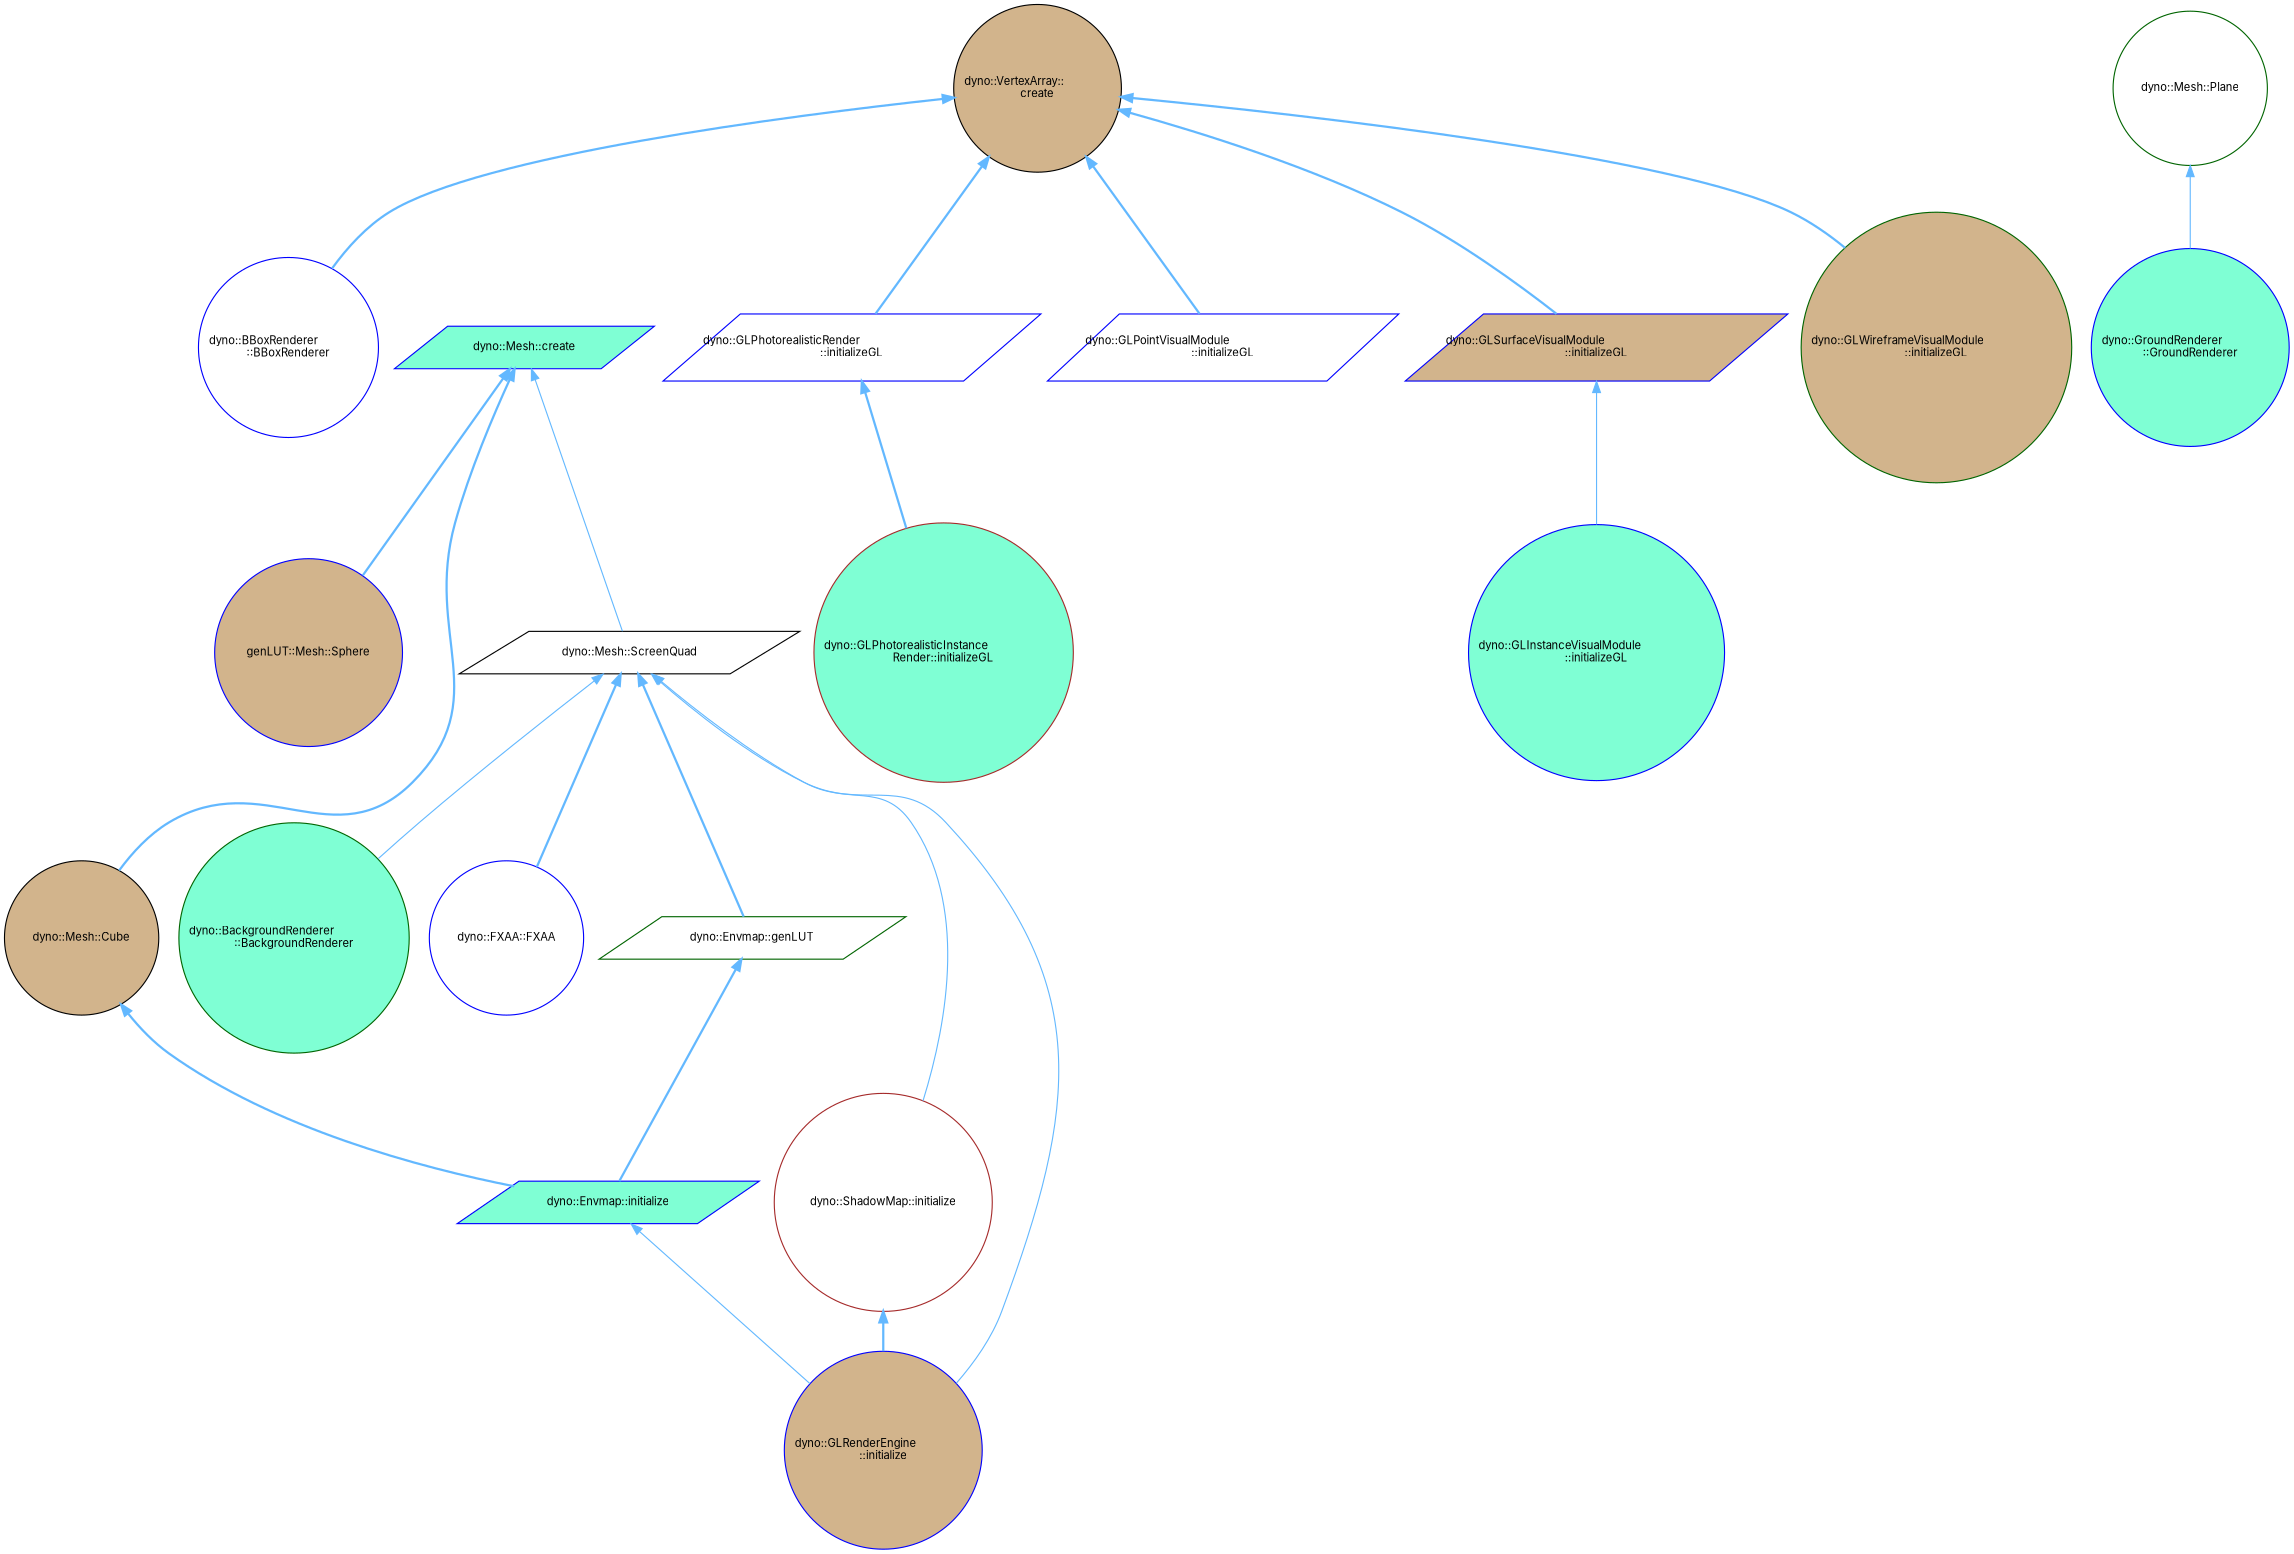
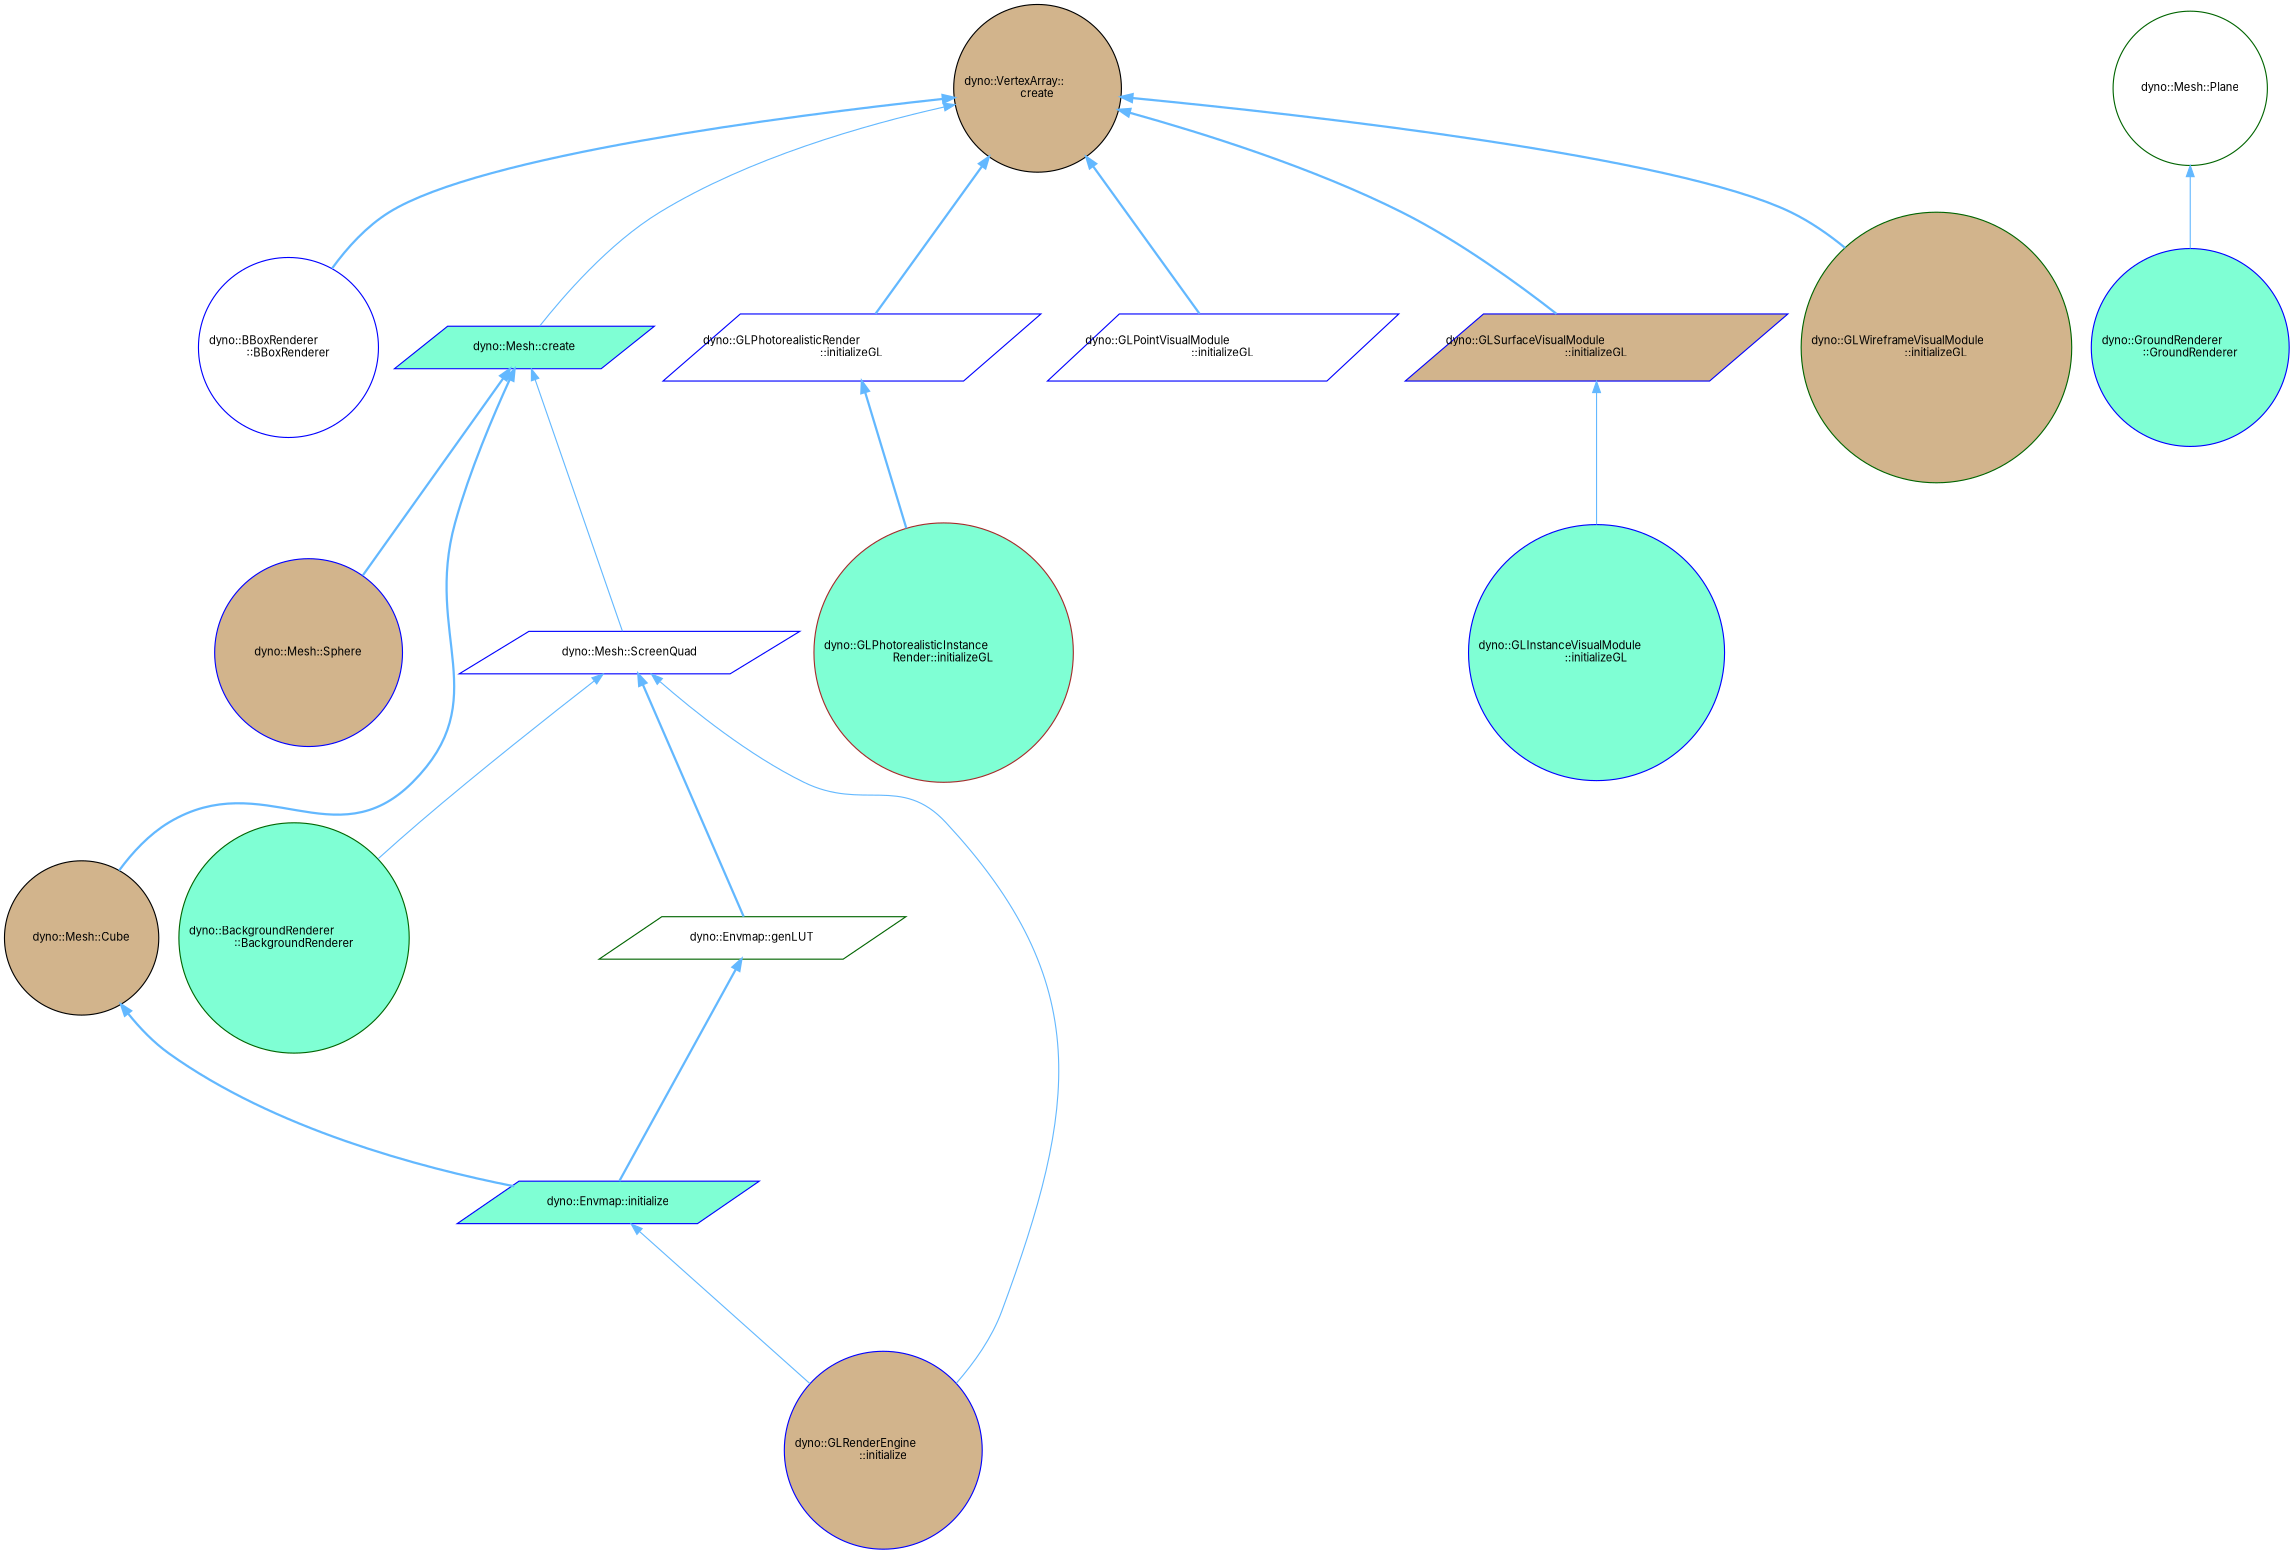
none -> (721, 180)
(309, 653) -> (309, 653)
(629, 653) -> (629, 653)
(506, 938) -> none
(883, 1202) -> none
